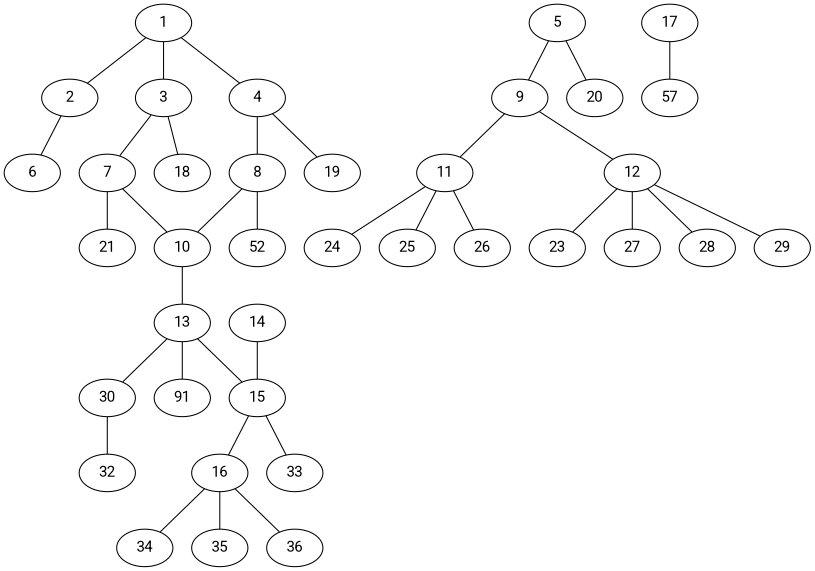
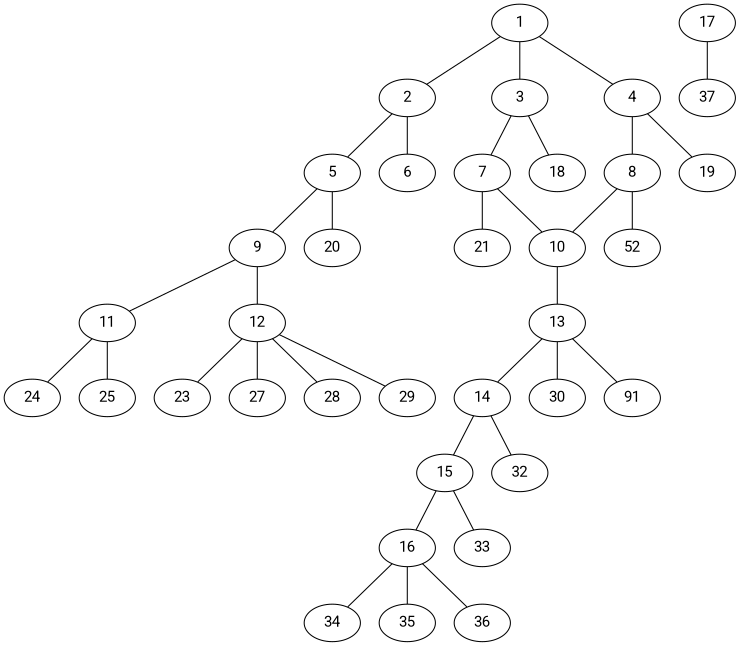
(670, 98) -> (707, 98)
none -> (370, 135)
(482, 248) -> none
(220, 360) -> (520, 360)
(107, 436) -> (501, 435)
